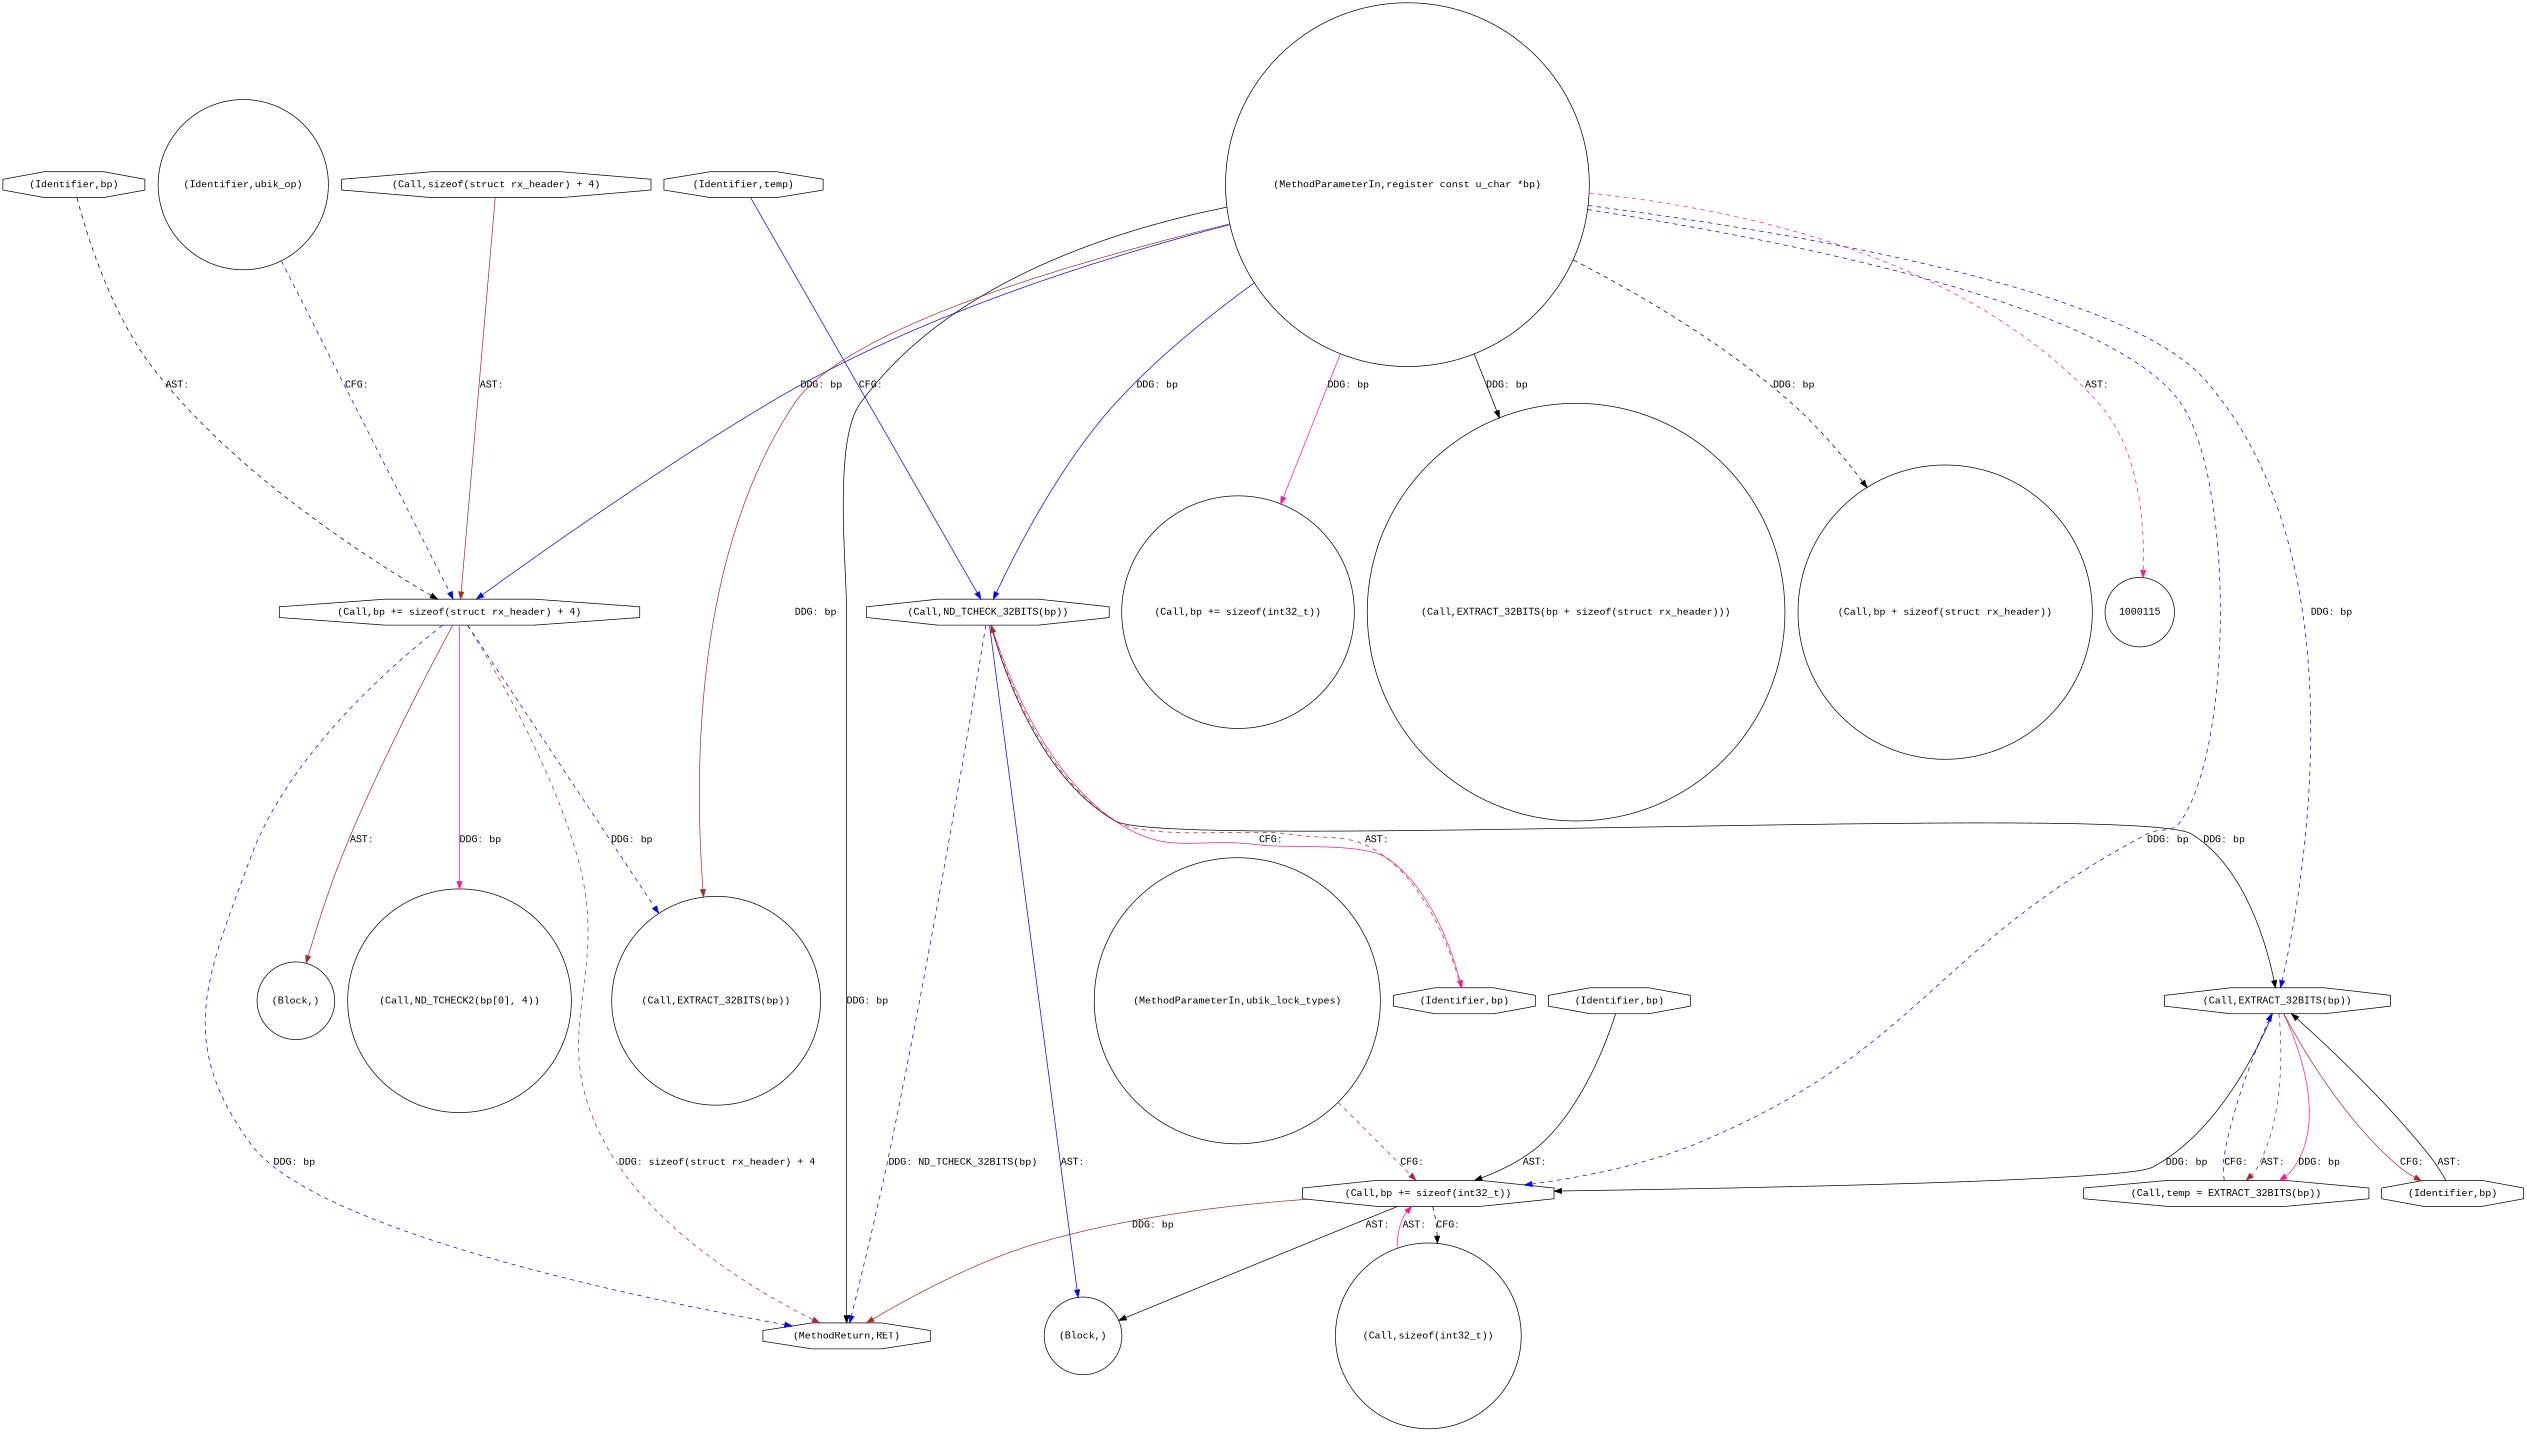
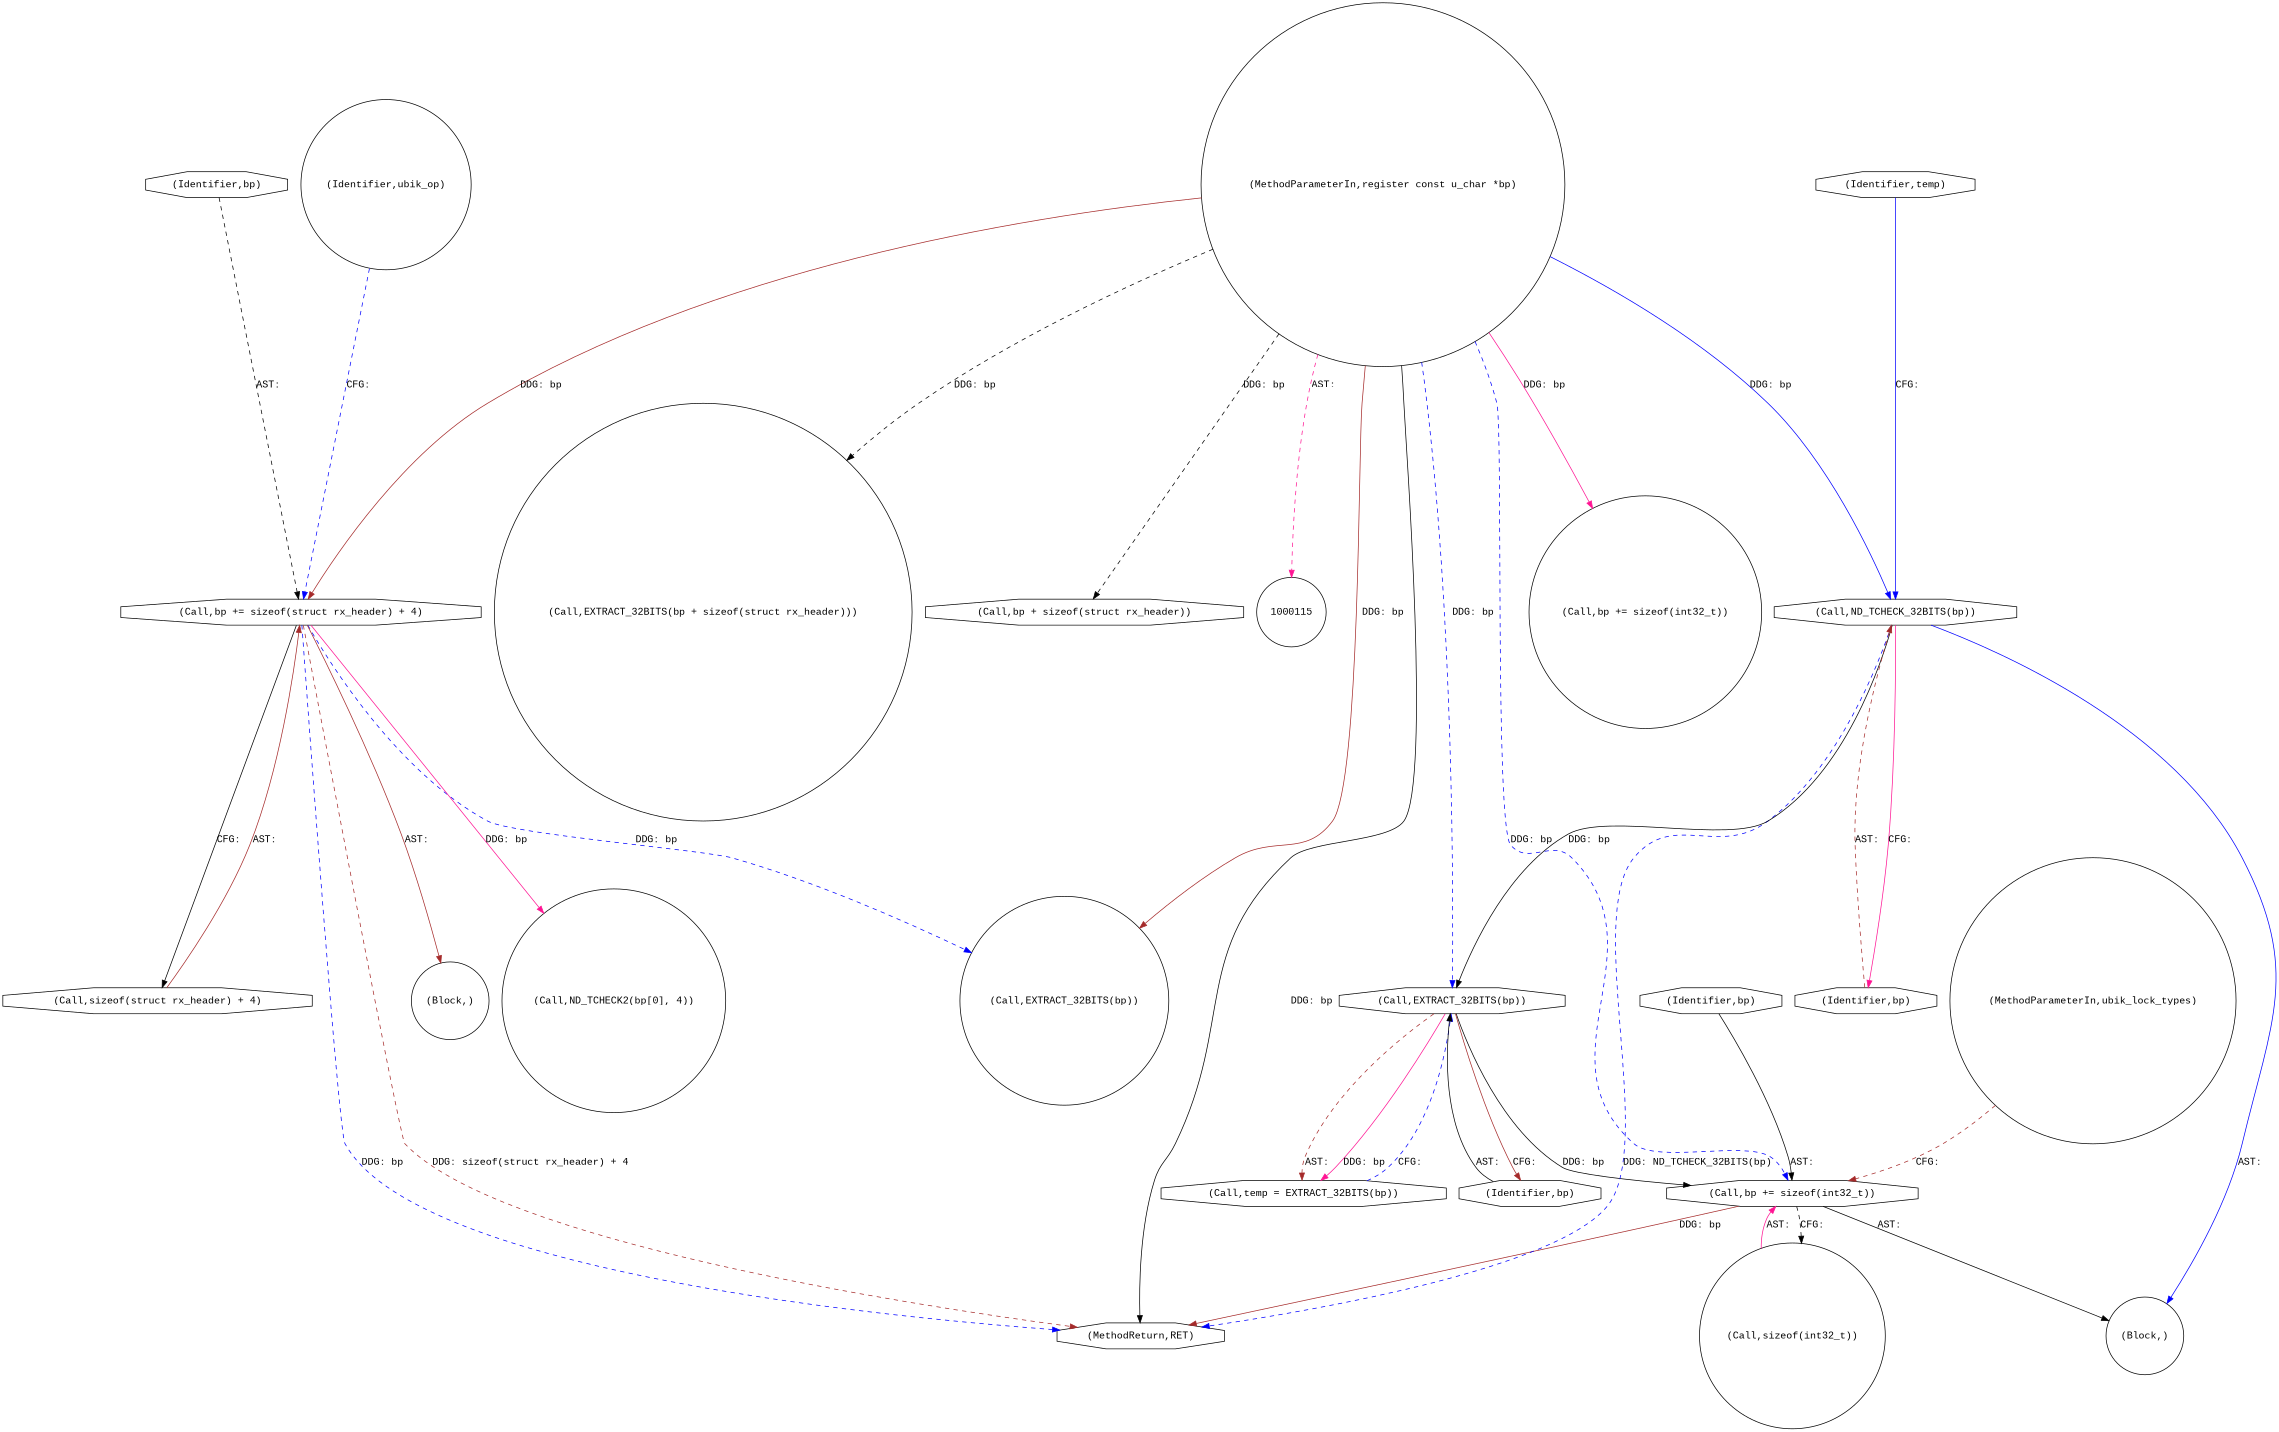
(873, 349) -> (709, 303)
(1485, 383) -> (1025, 339)
(1945, 612) -> (1085, 612)
none -> (231, 803)
